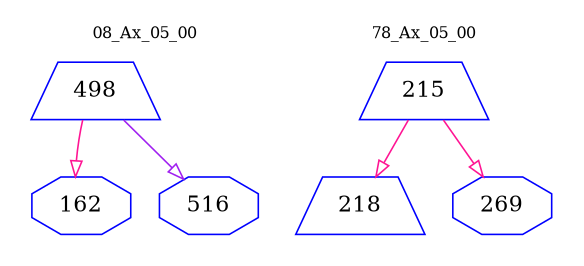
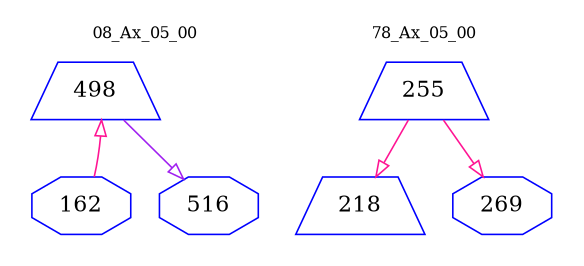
(424, 91) -> (424, 91)
(79, 140) -> (98, 157)
